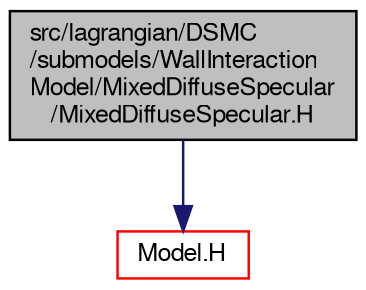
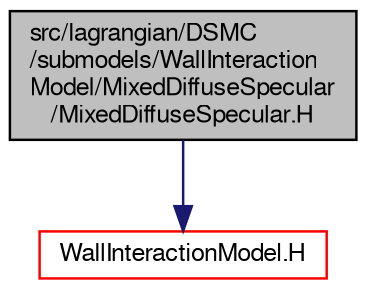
(183, 255) -> (183, 255)
